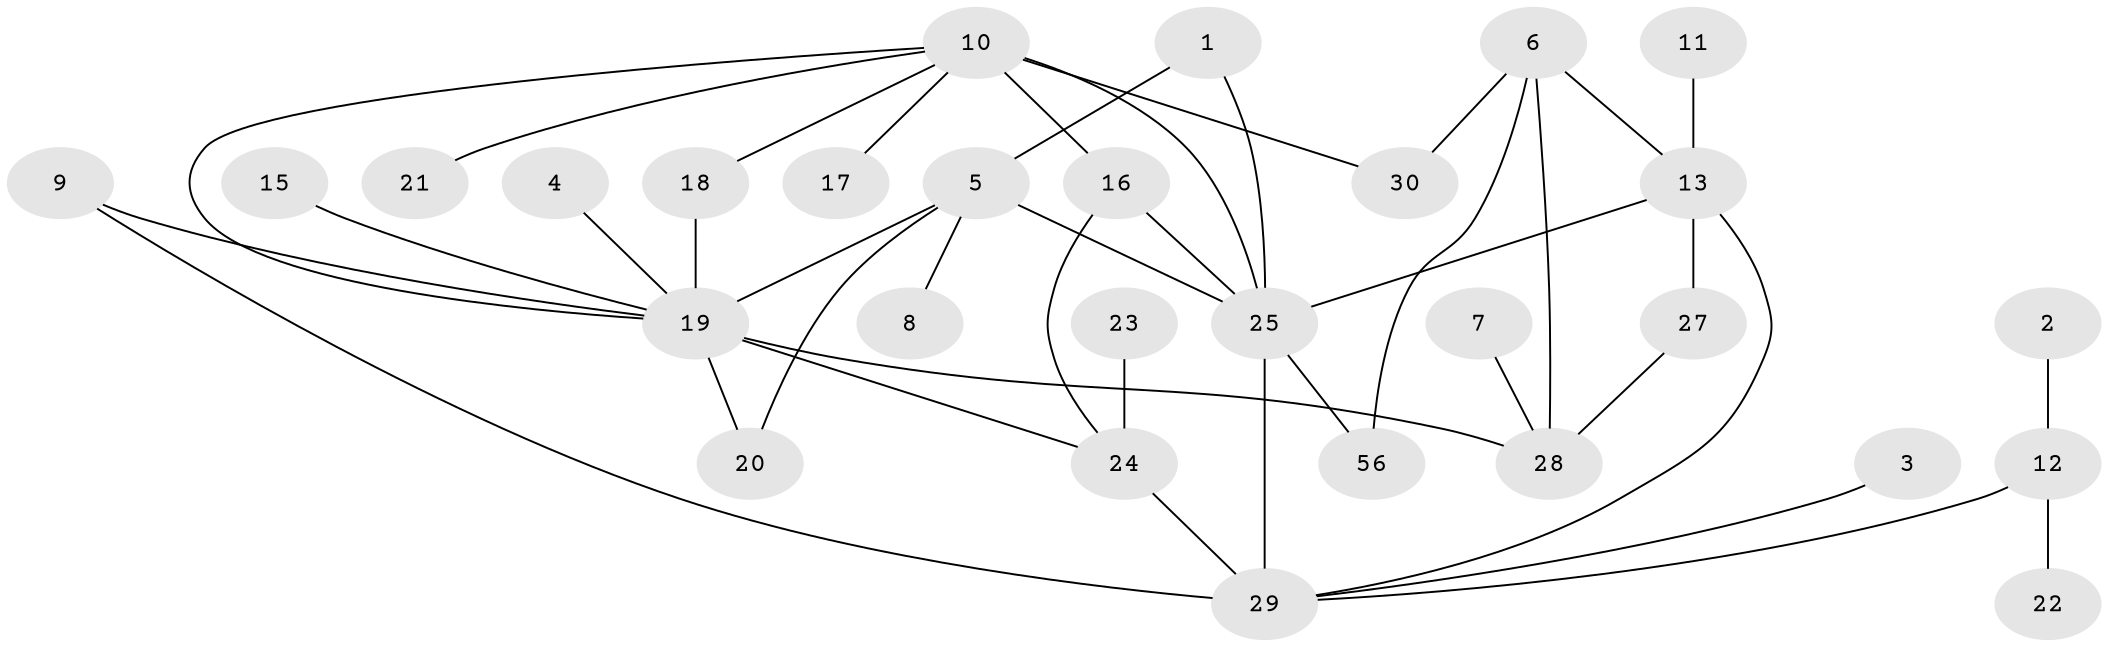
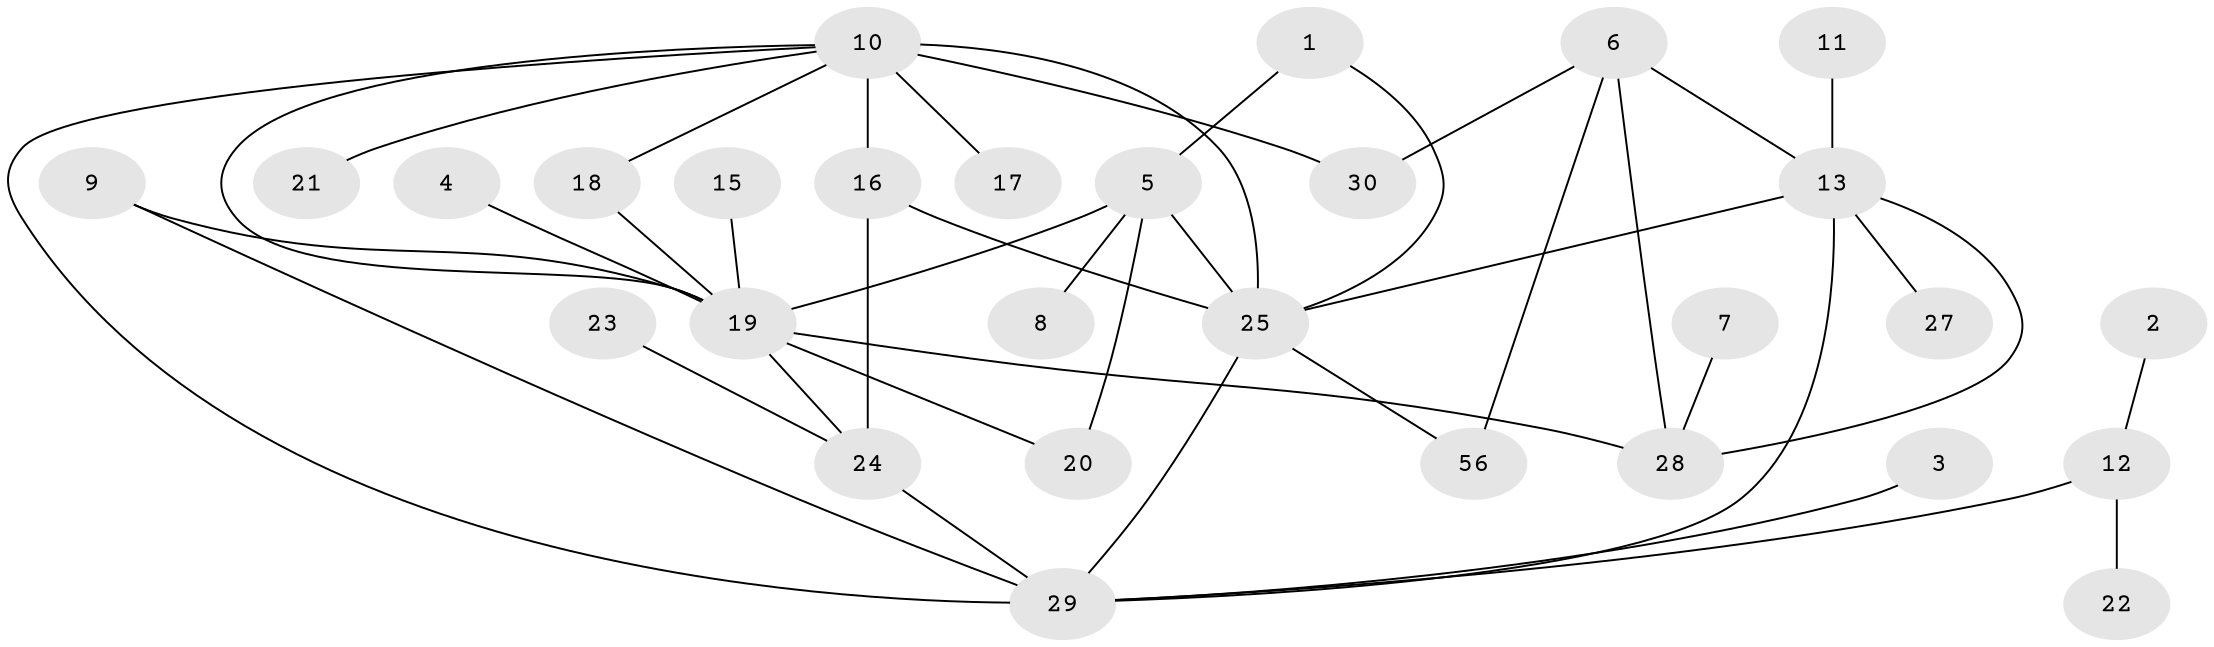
none -> (93, 302)
(1621, 394) -> (1982, 380)
